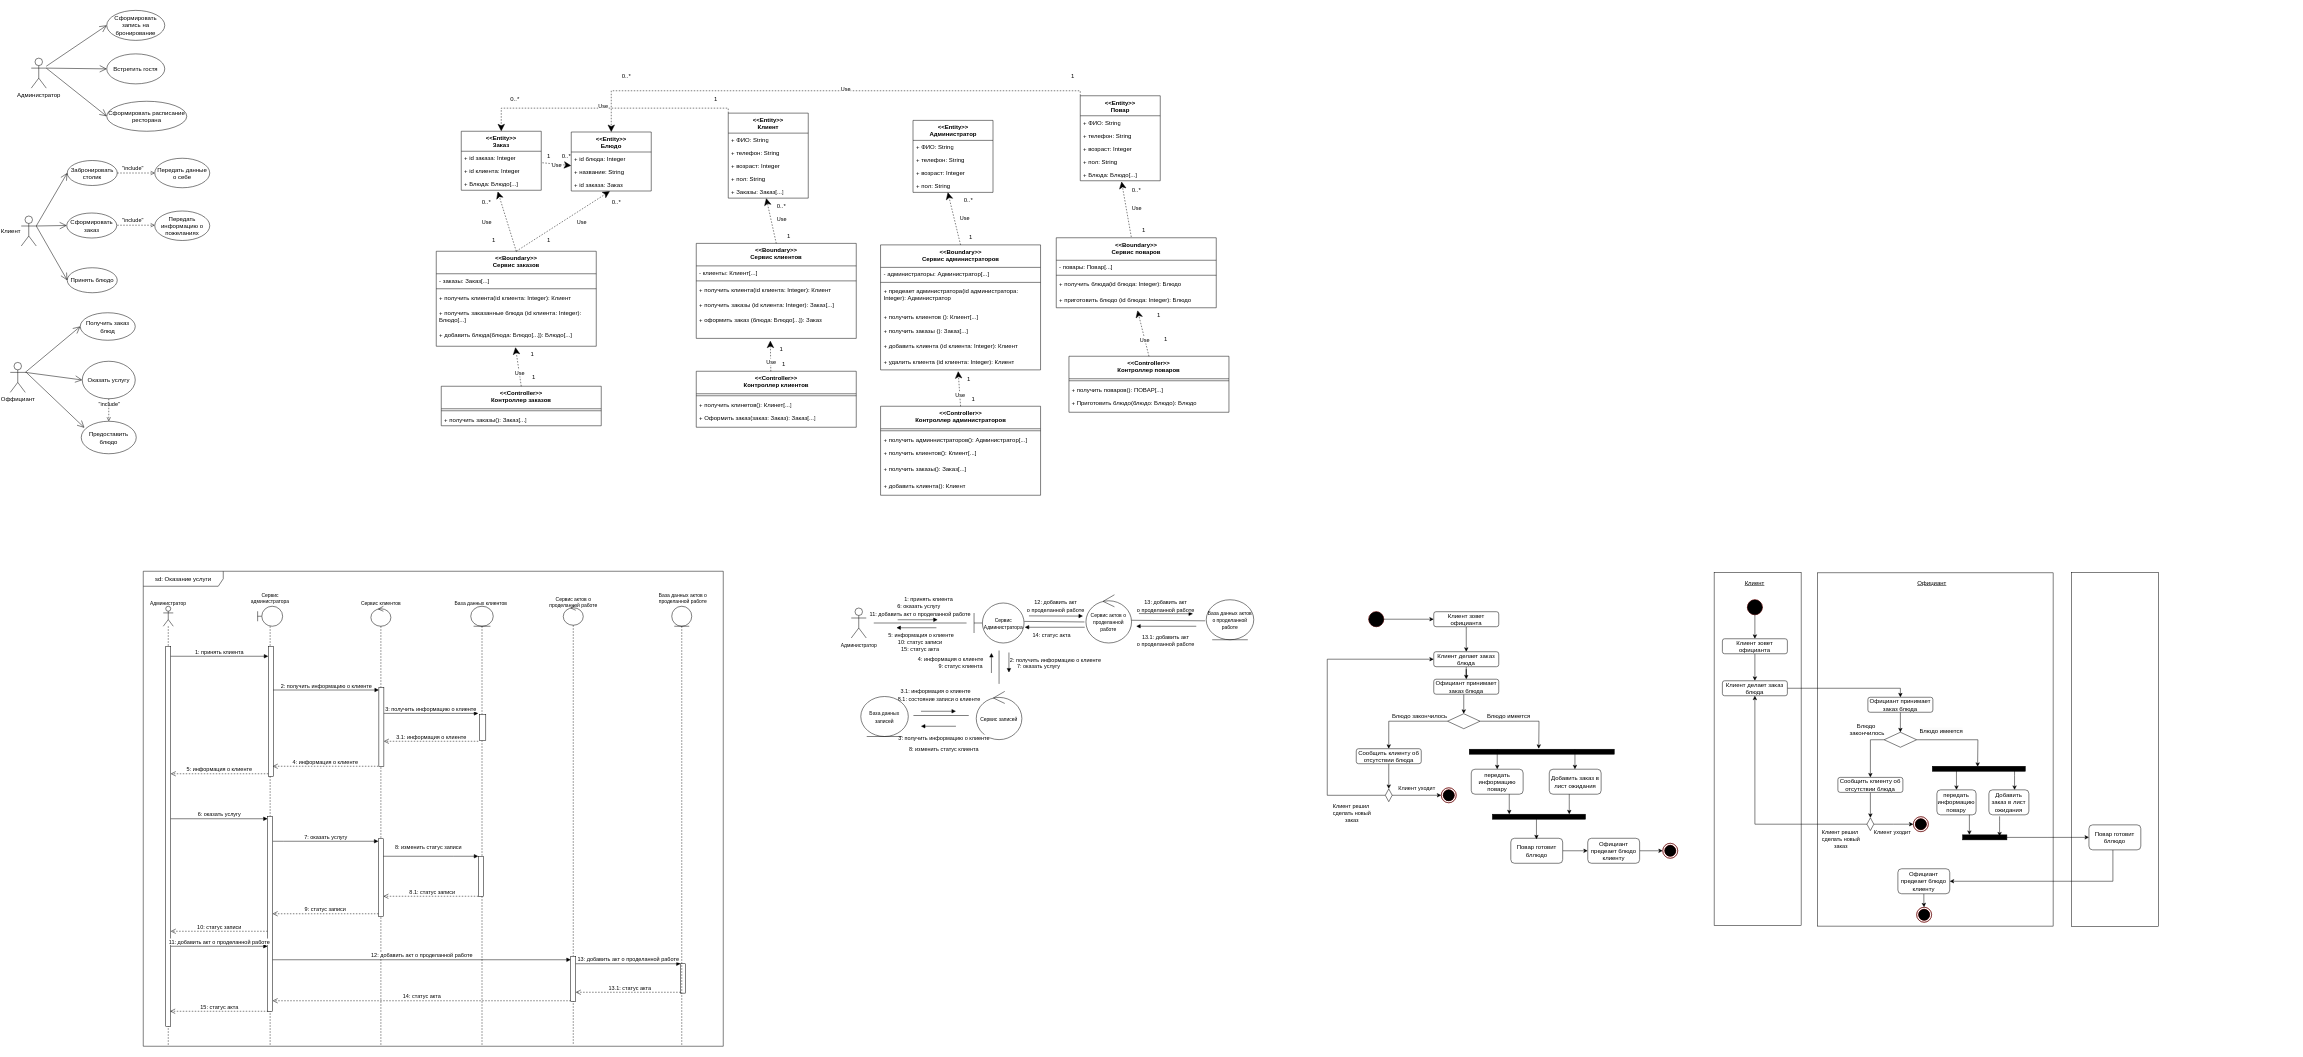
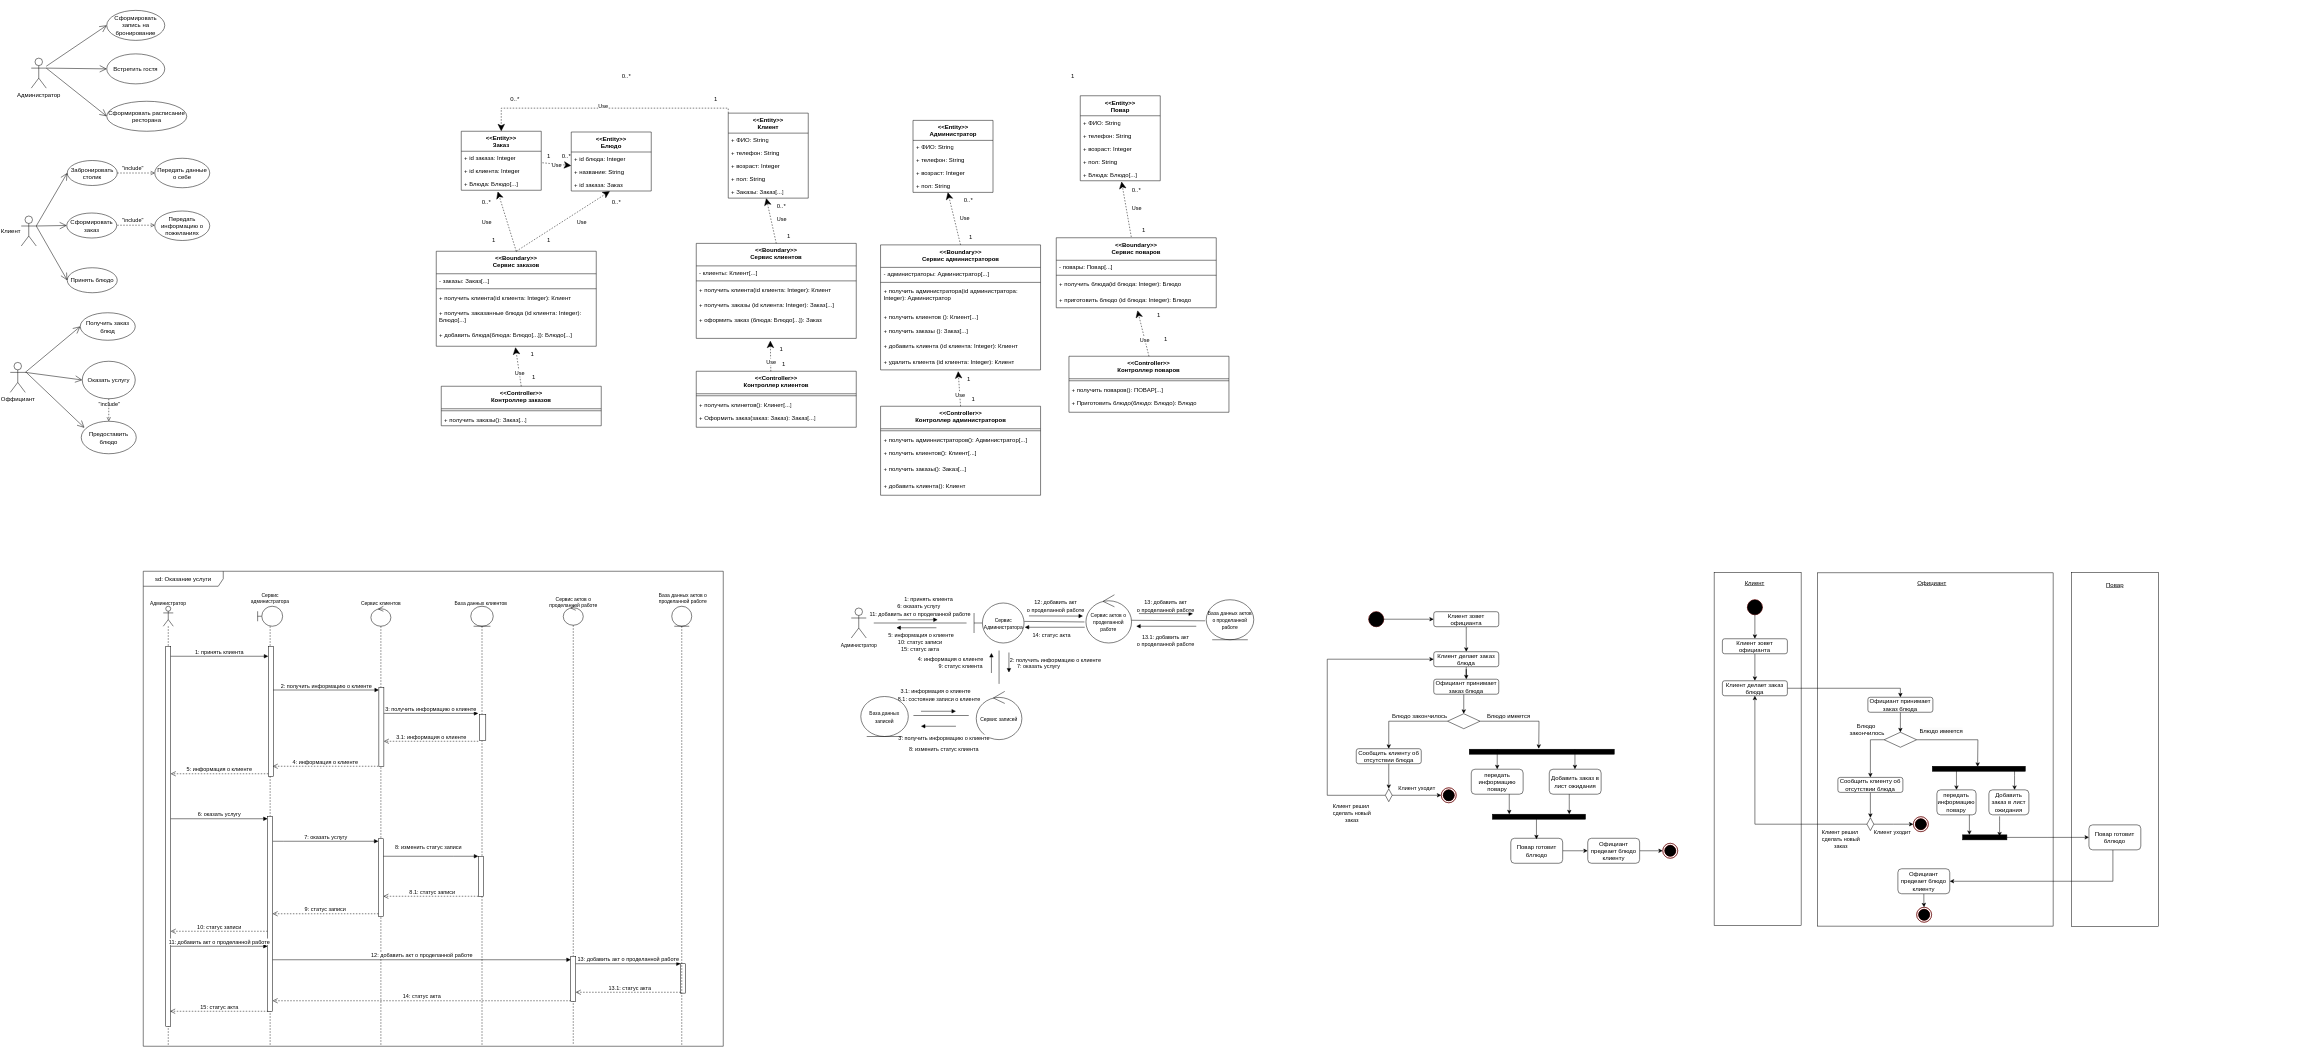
(845, 91) -> none
(961, 295) -> (961, 295)
none -> (2115, 585)
